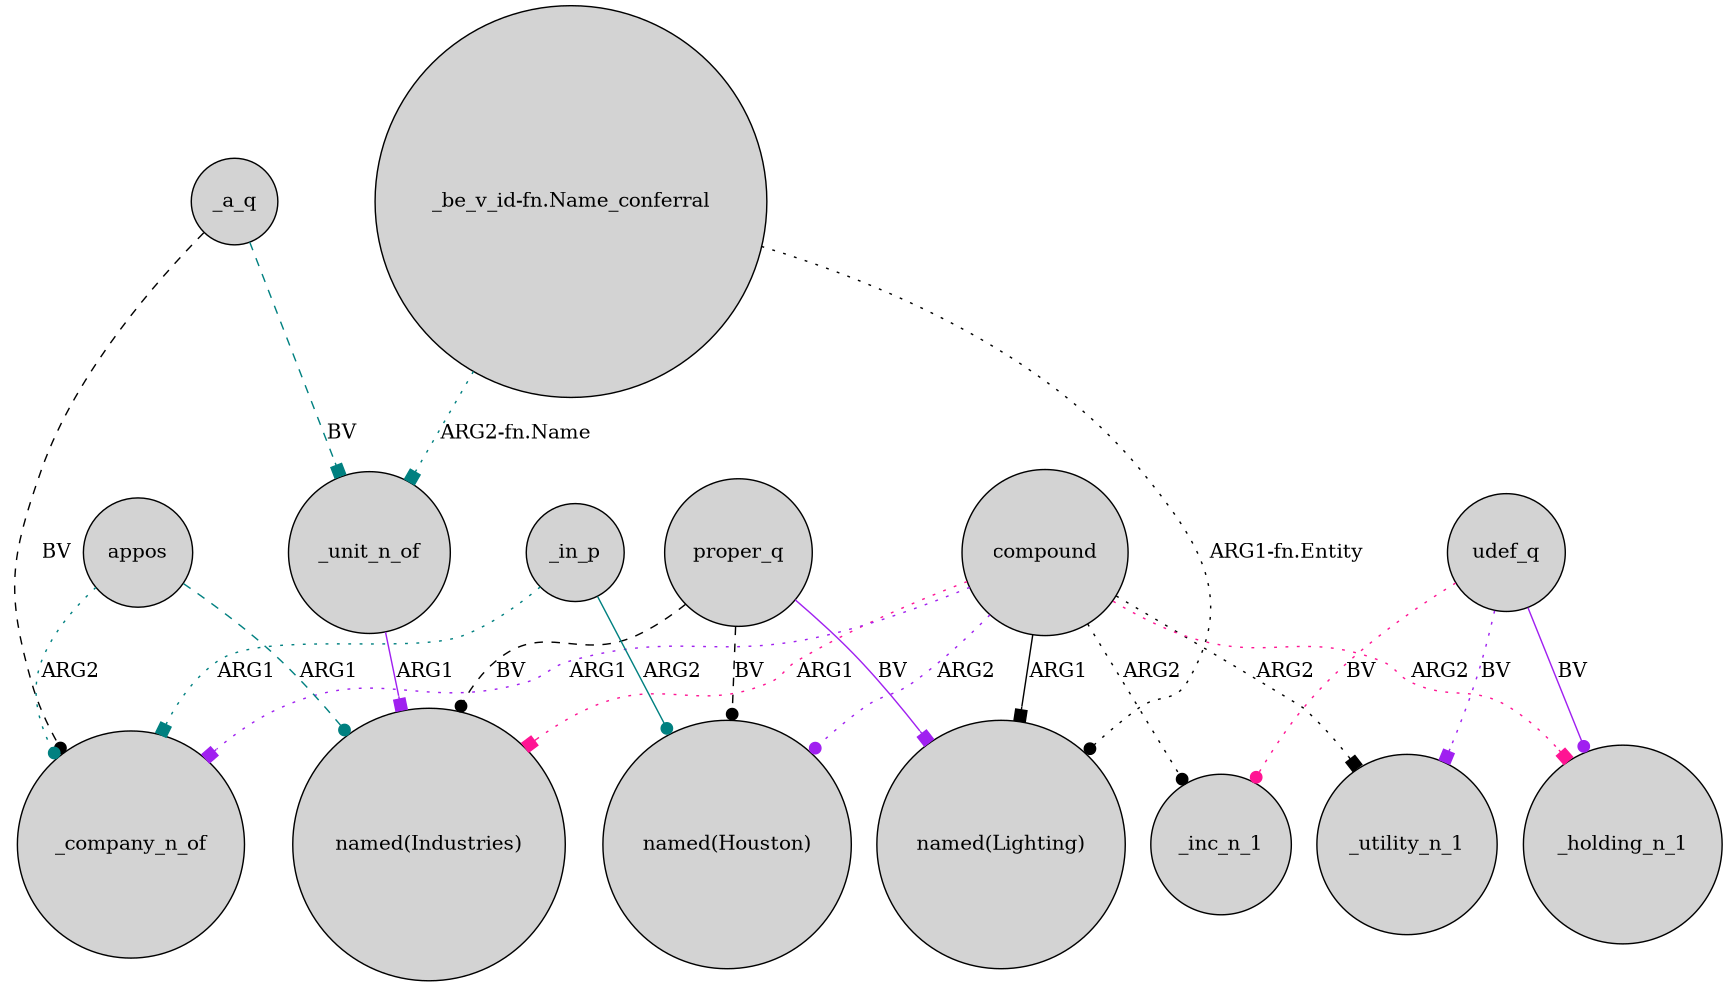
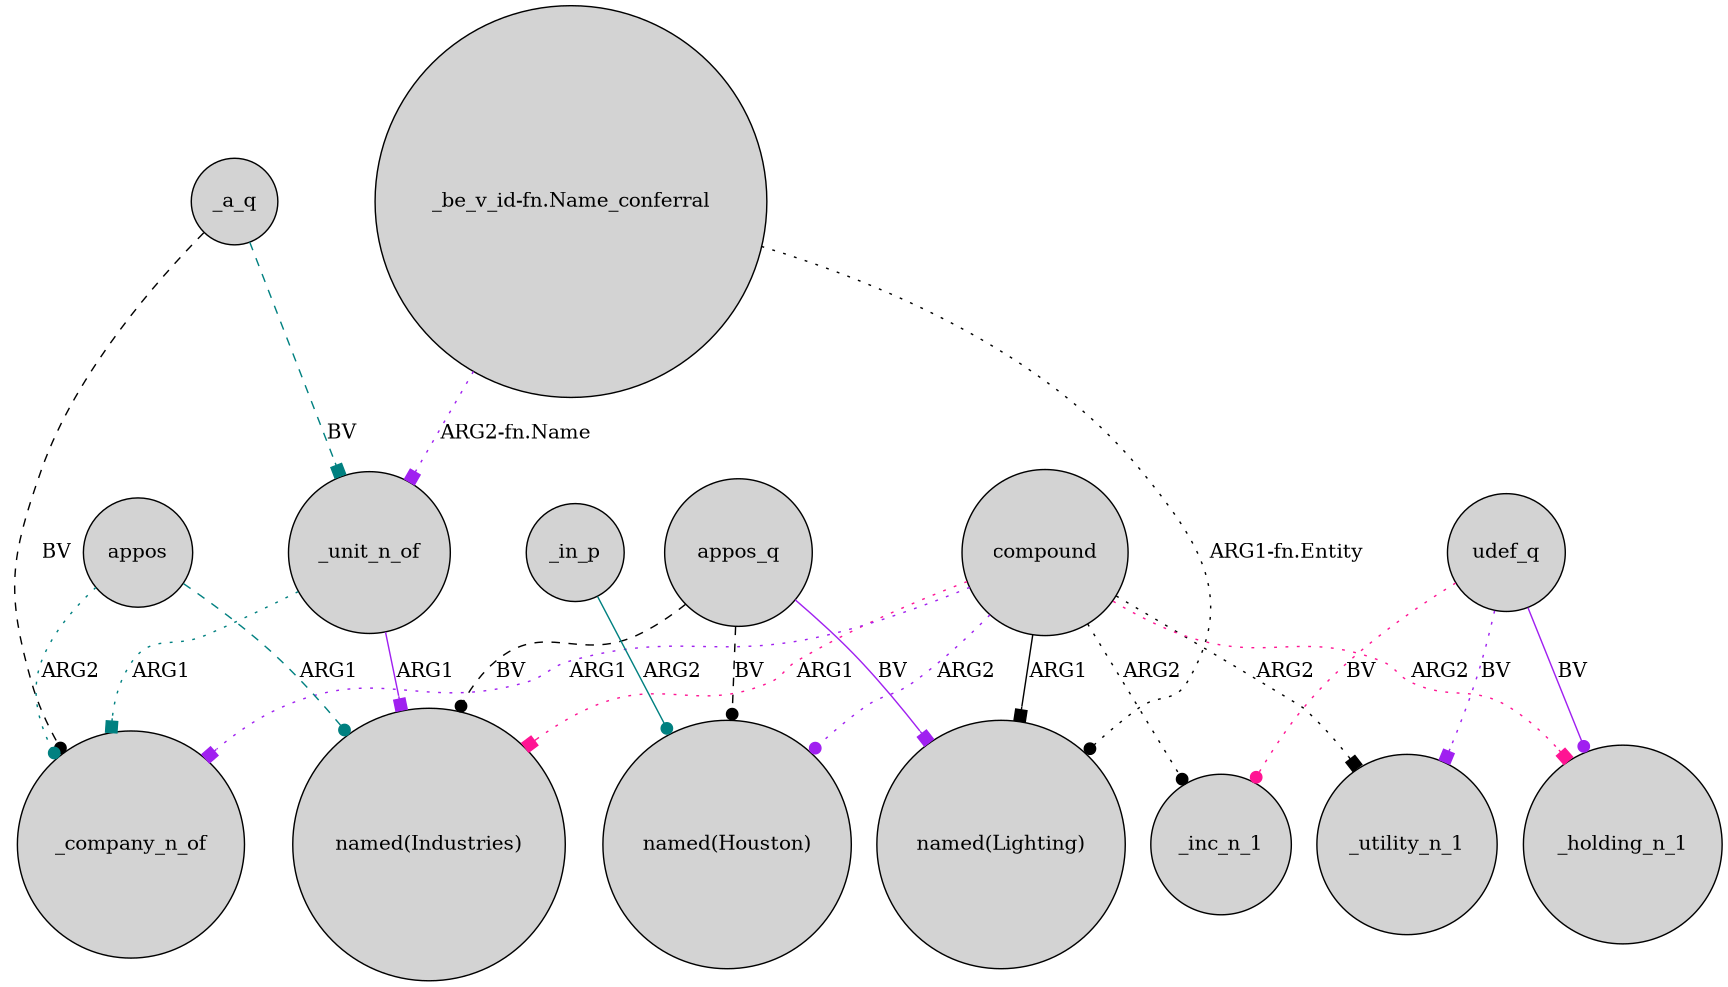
(445, 421) -> (445, 421)
(738, 553) -> (738, 553)
(346, 644) -> (187, 641)
